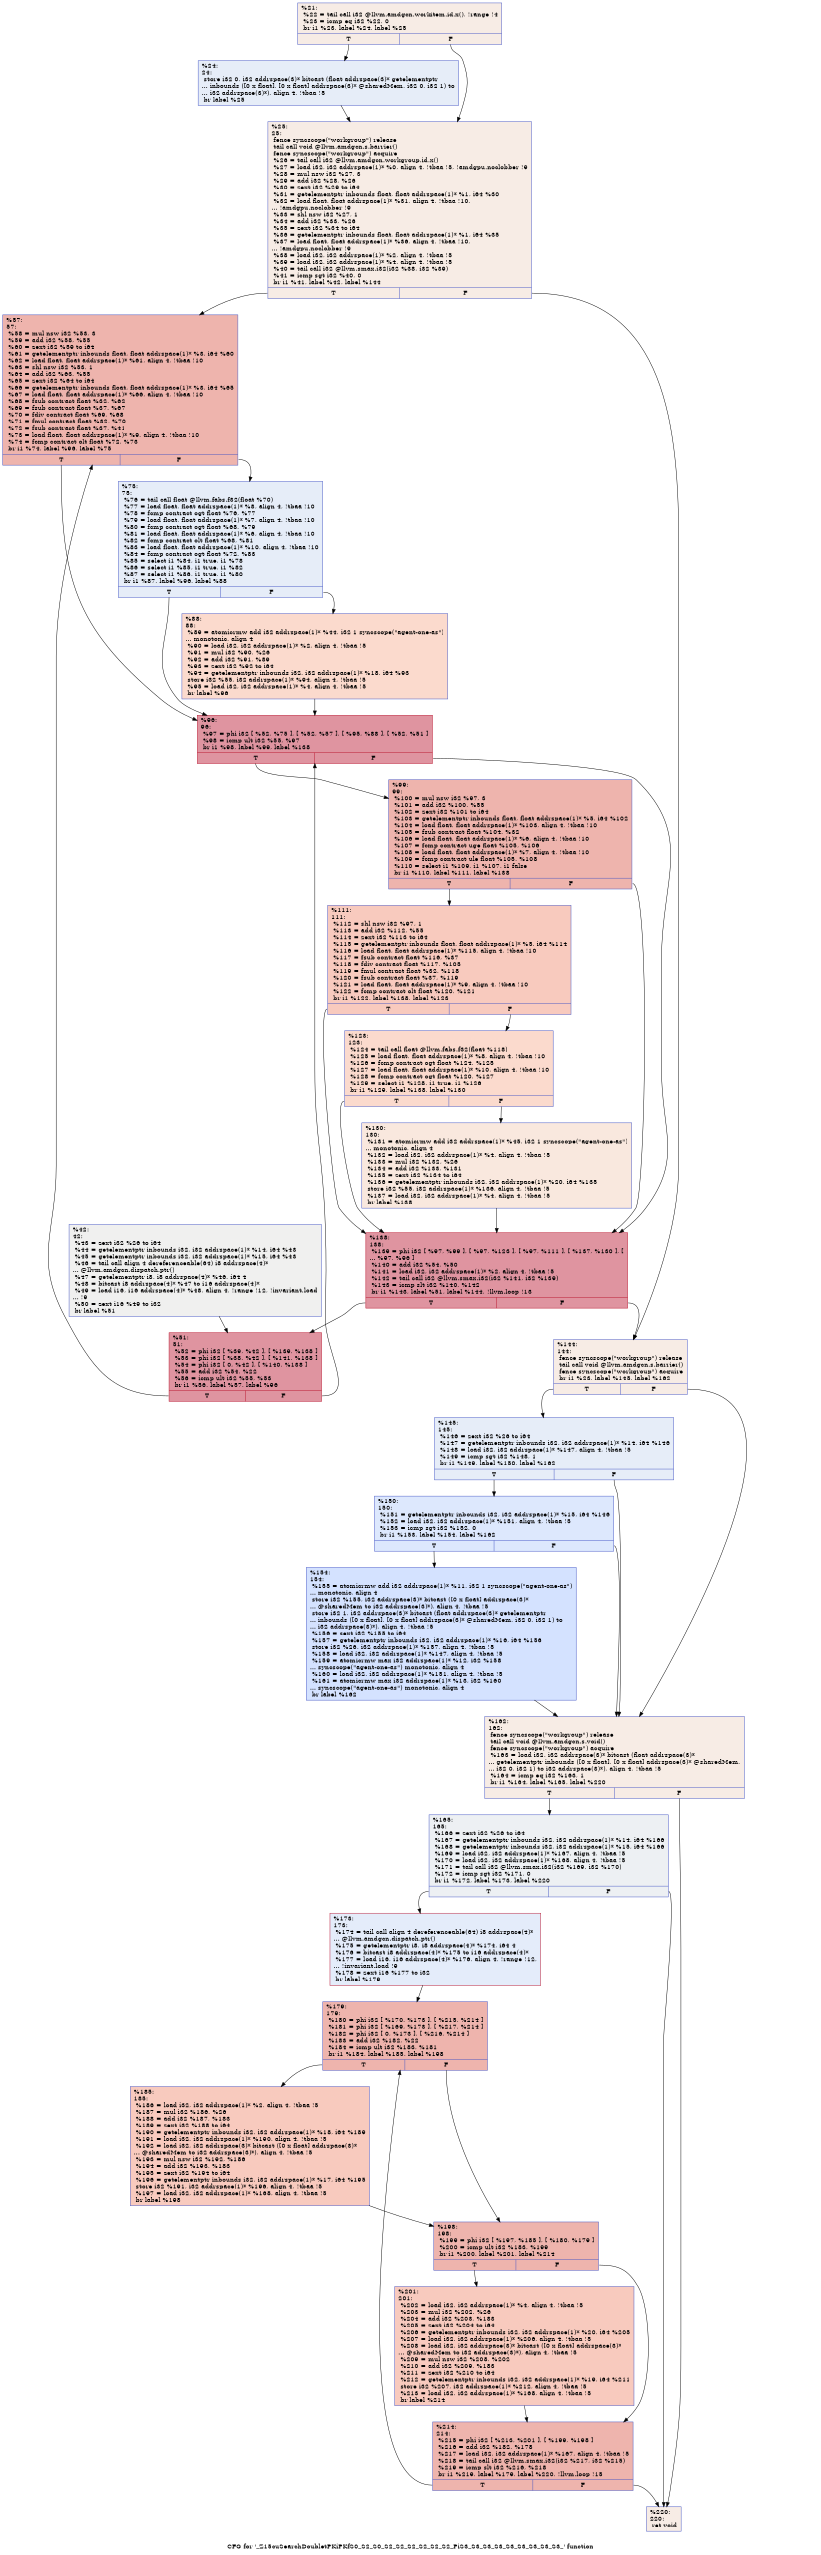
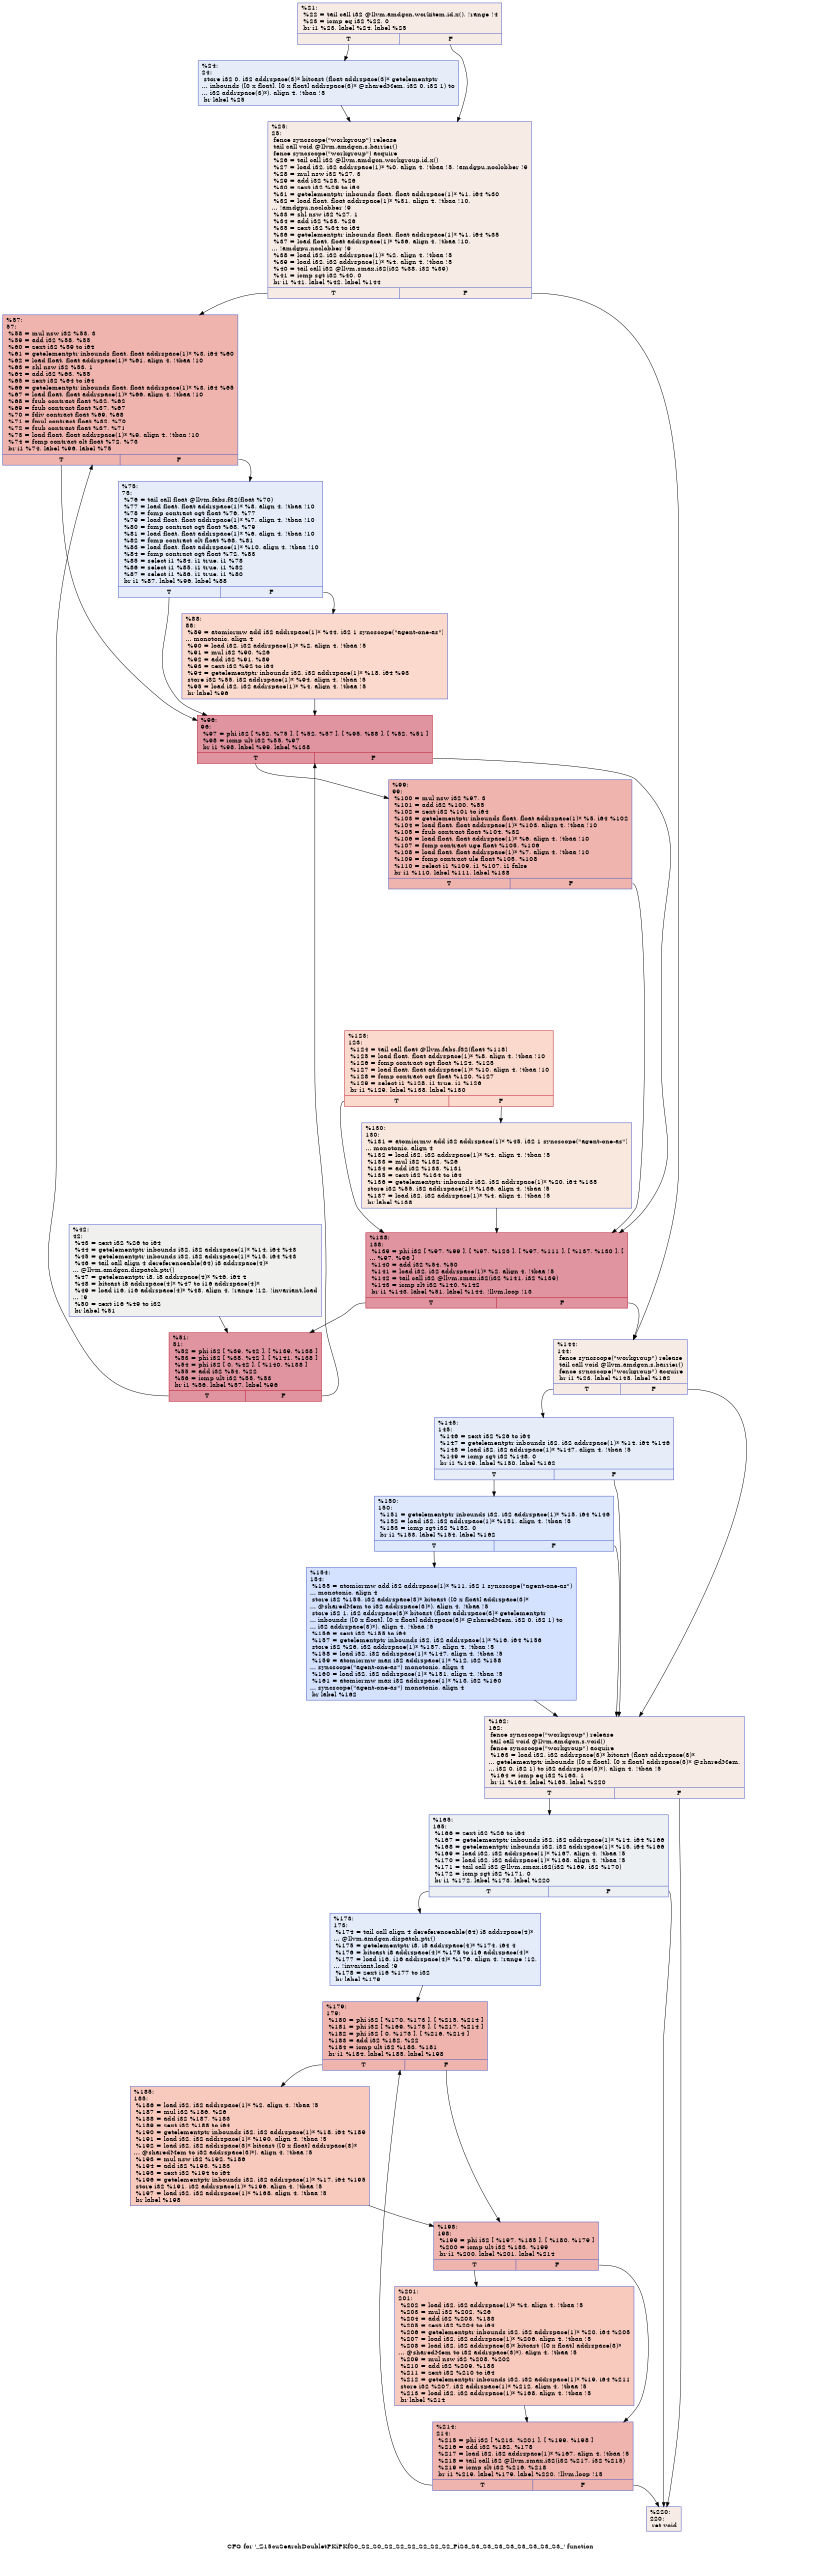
(66, 428) -> (66, 428)
(449, 960) -> none
(449, 1069) -> (449, 1069)
(487, 1457) -> (487, 1457)
(435, 1949) -> (435, 1949)
